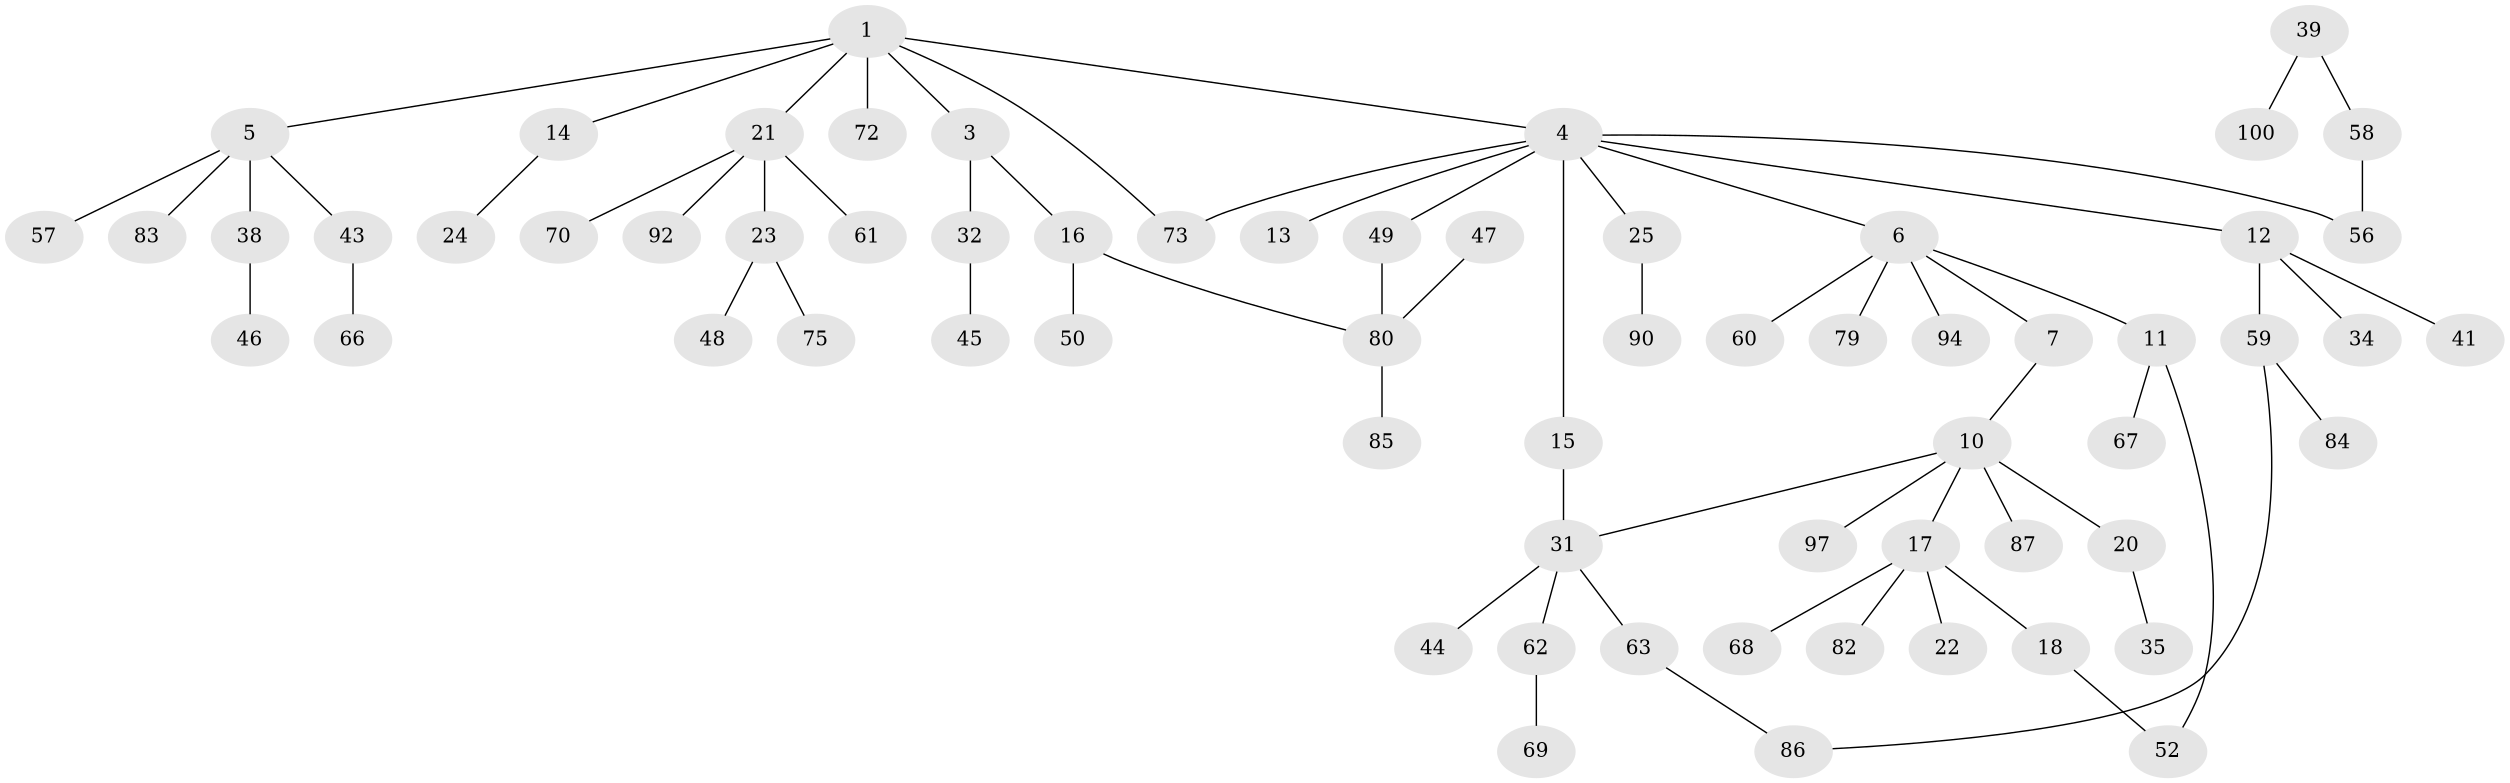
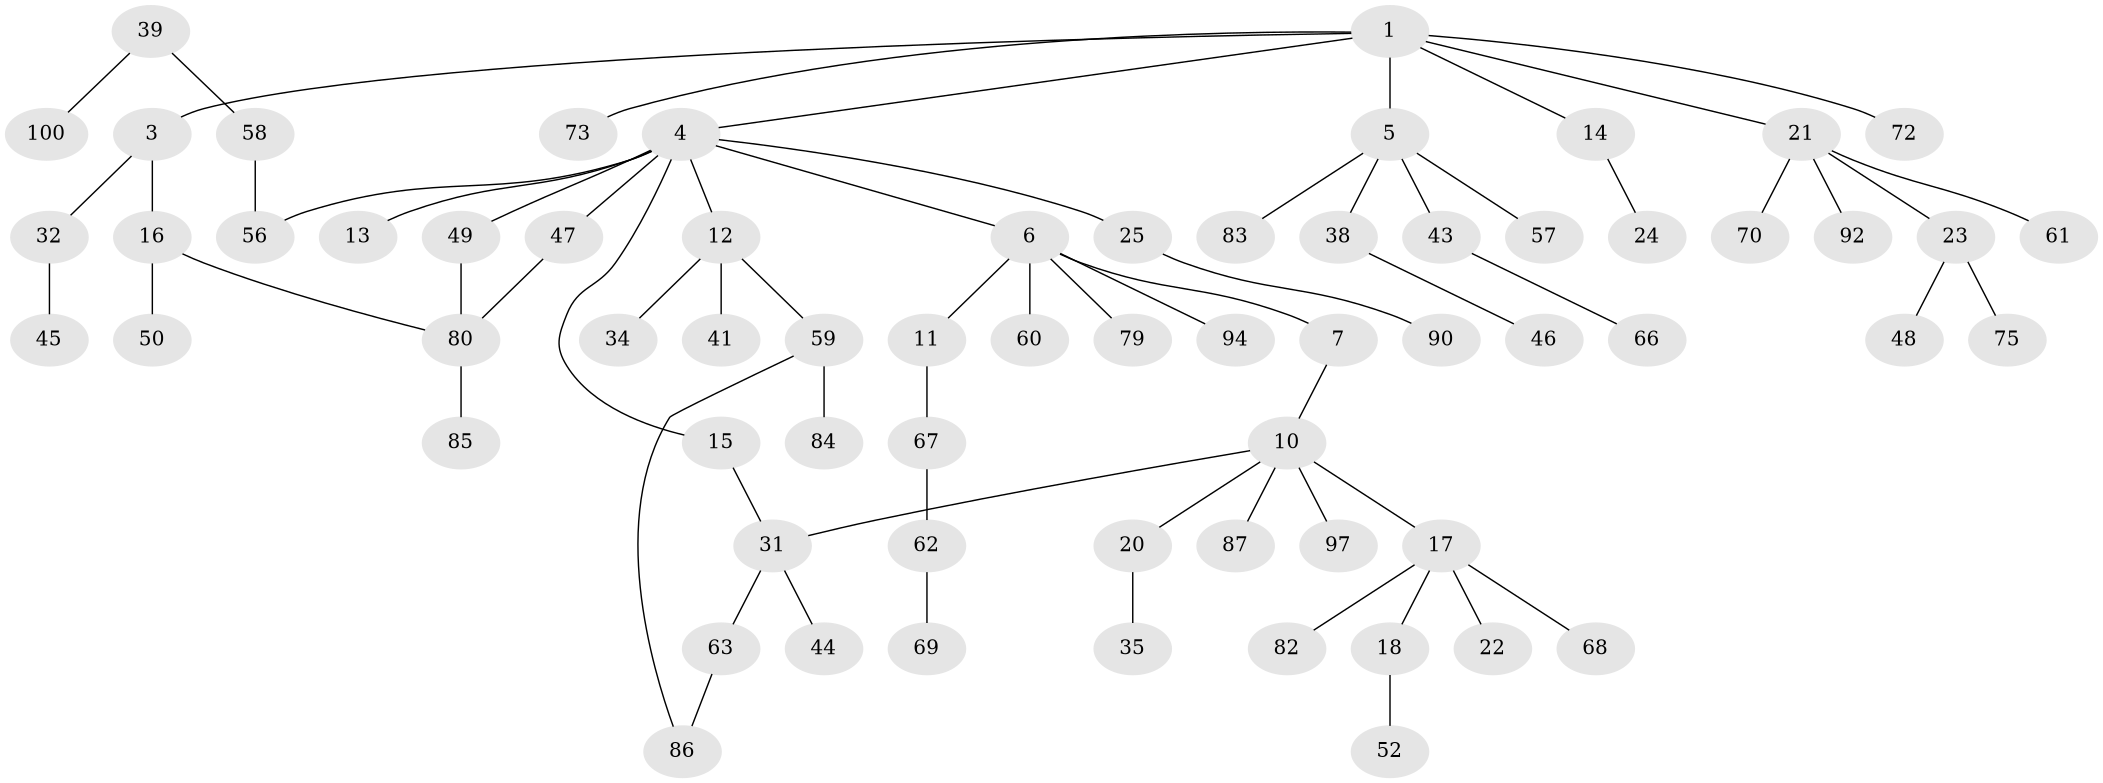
(1364, 173) -> (622, 186)
(2210, 546) -> none
(1550, 597) -> (927, 495)
